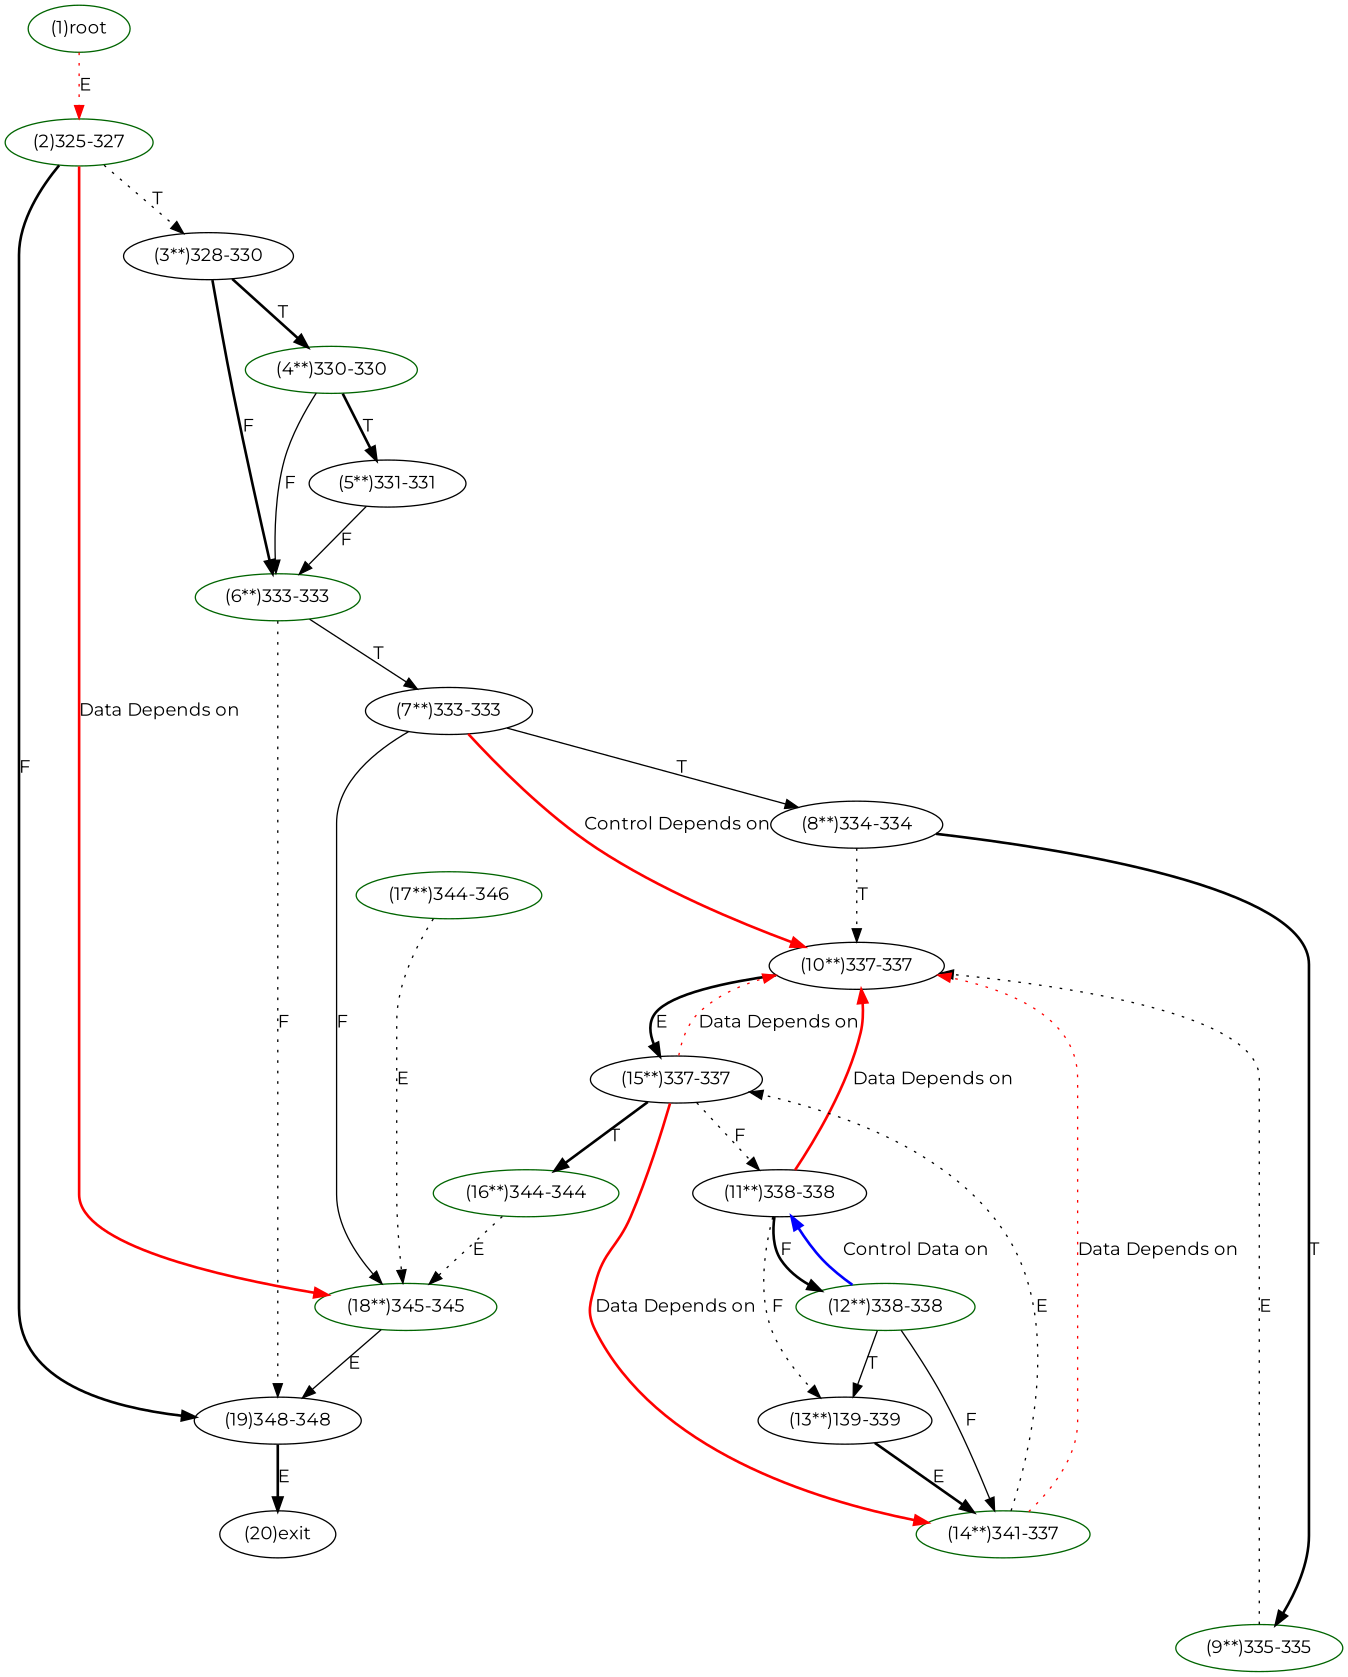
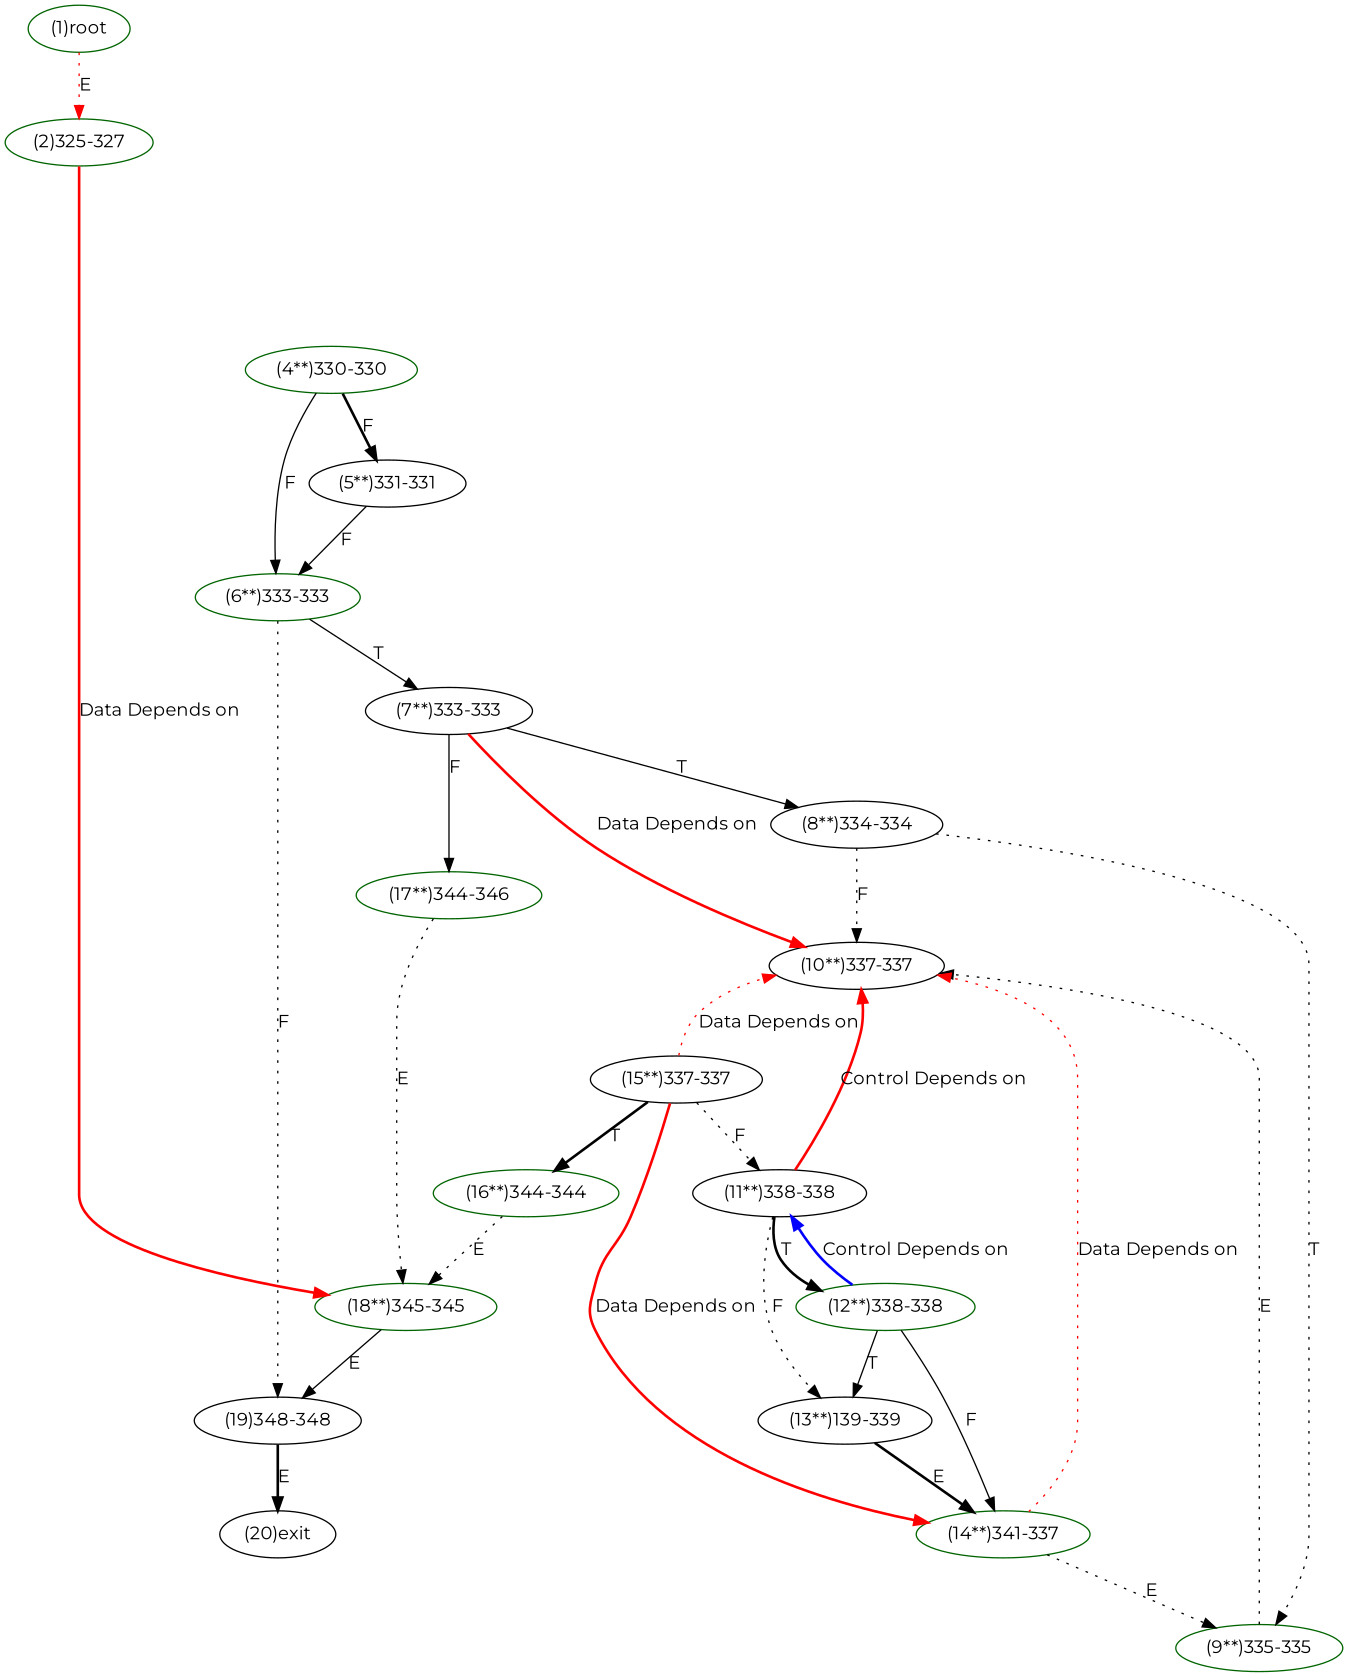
(209, 256) -> none
(369, 427) -> (369, 427)
(678, 825) -> (678, 825)
(19, 838) -> none
(863, 895) -> (863, 895)
(697, 991) -> none
(337, 993) -> (449, 796)
(934, 1080) -> (934, 1080)
(1309, 1086) -> (1309, 1086)
(1005, 1234) -> (1125, 1589)
(787, 1250) -> (787, 1250)
(916, 1250) -> (916, 1250)
